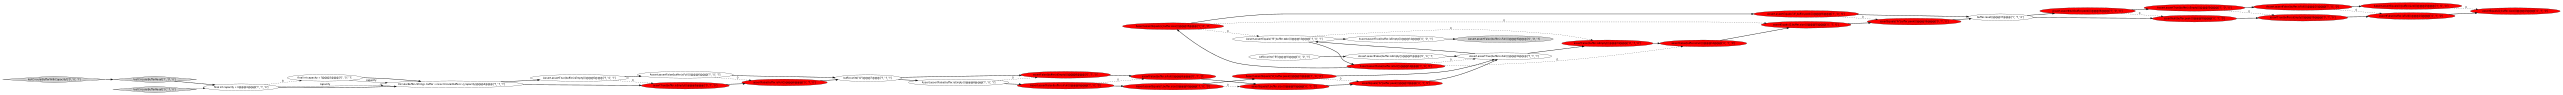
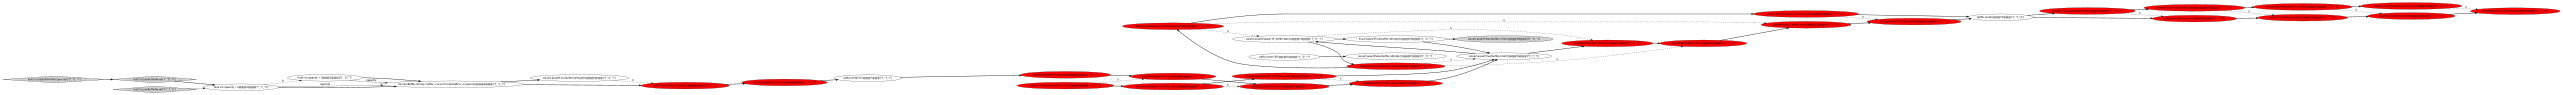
(1451, 56) -> (1455, 46)
(685, 75) -> none
(959, 82) -> none
